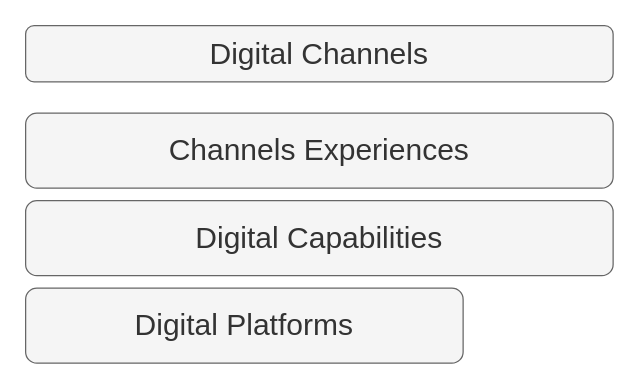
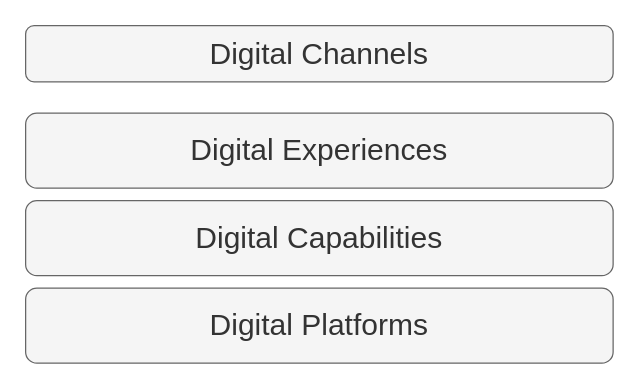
(319, 151) -> (319, 151)
(244, 326) -> (319, 326)
